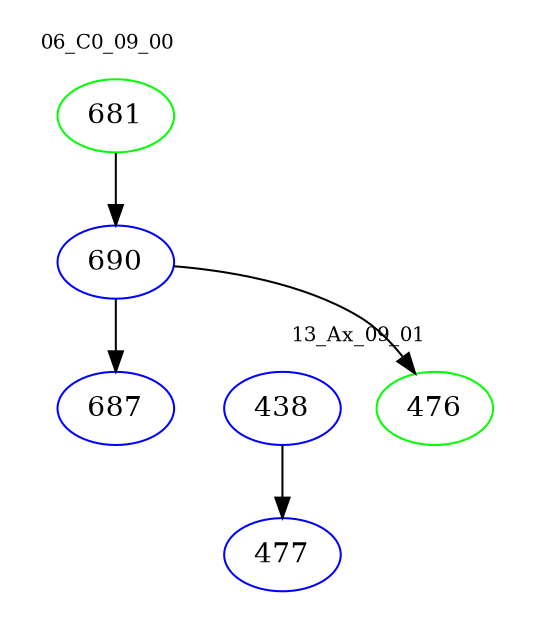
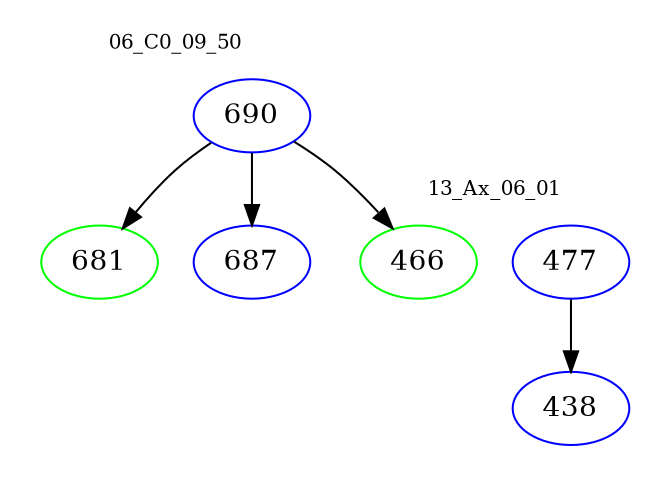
(108, 44) -> (176, 44)
(116, 179) -> (171, 175)
(359, 336) -> (495, 190)
(435, 408) -> (419, 262)
(282, 472) -> (571, 325)
